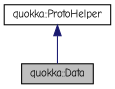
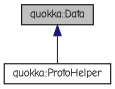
(57, 50) -> (57, 50)
